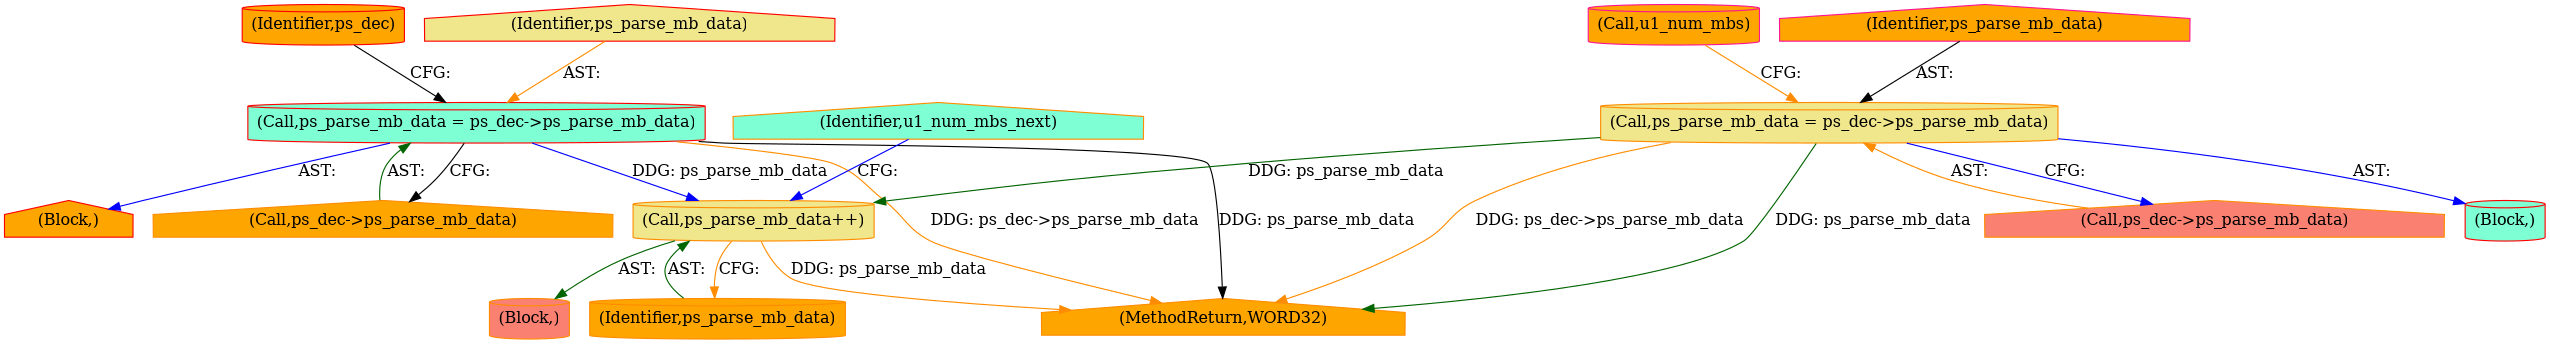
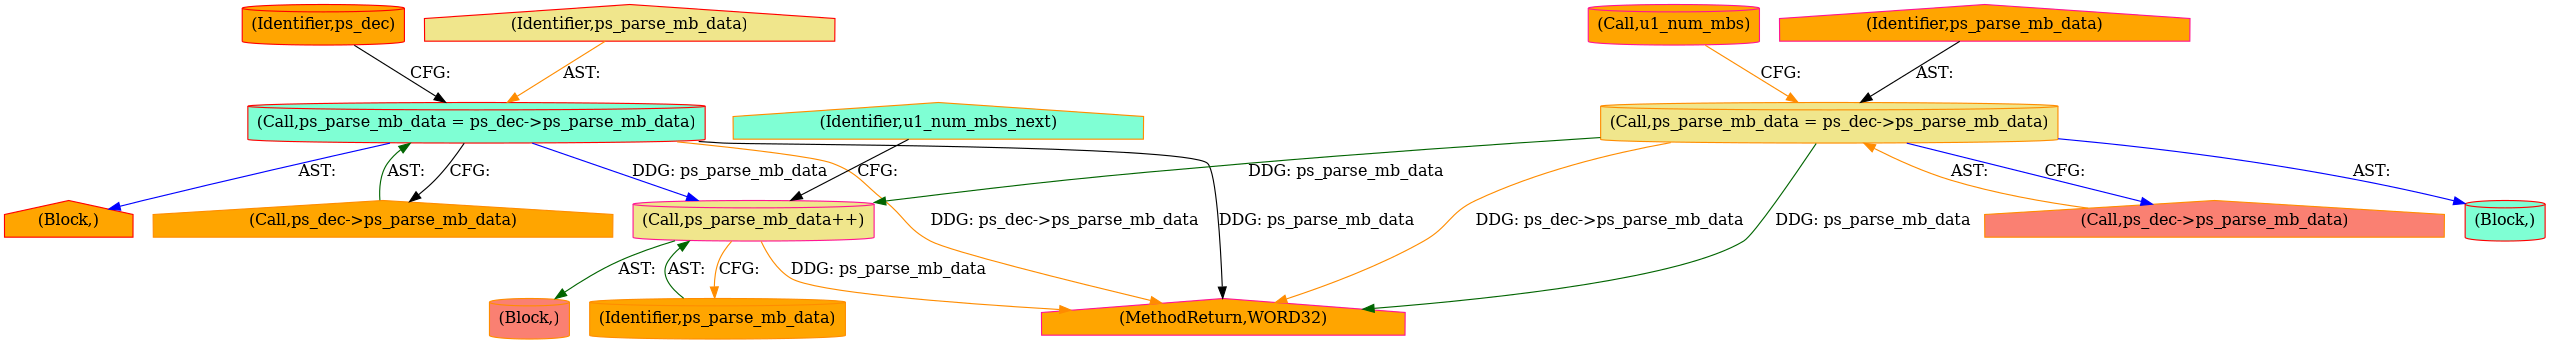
(858, 166) -> (858, 166)
(754, 221) -> (754, 221)
(1223, 319) -> (1223, 319)
